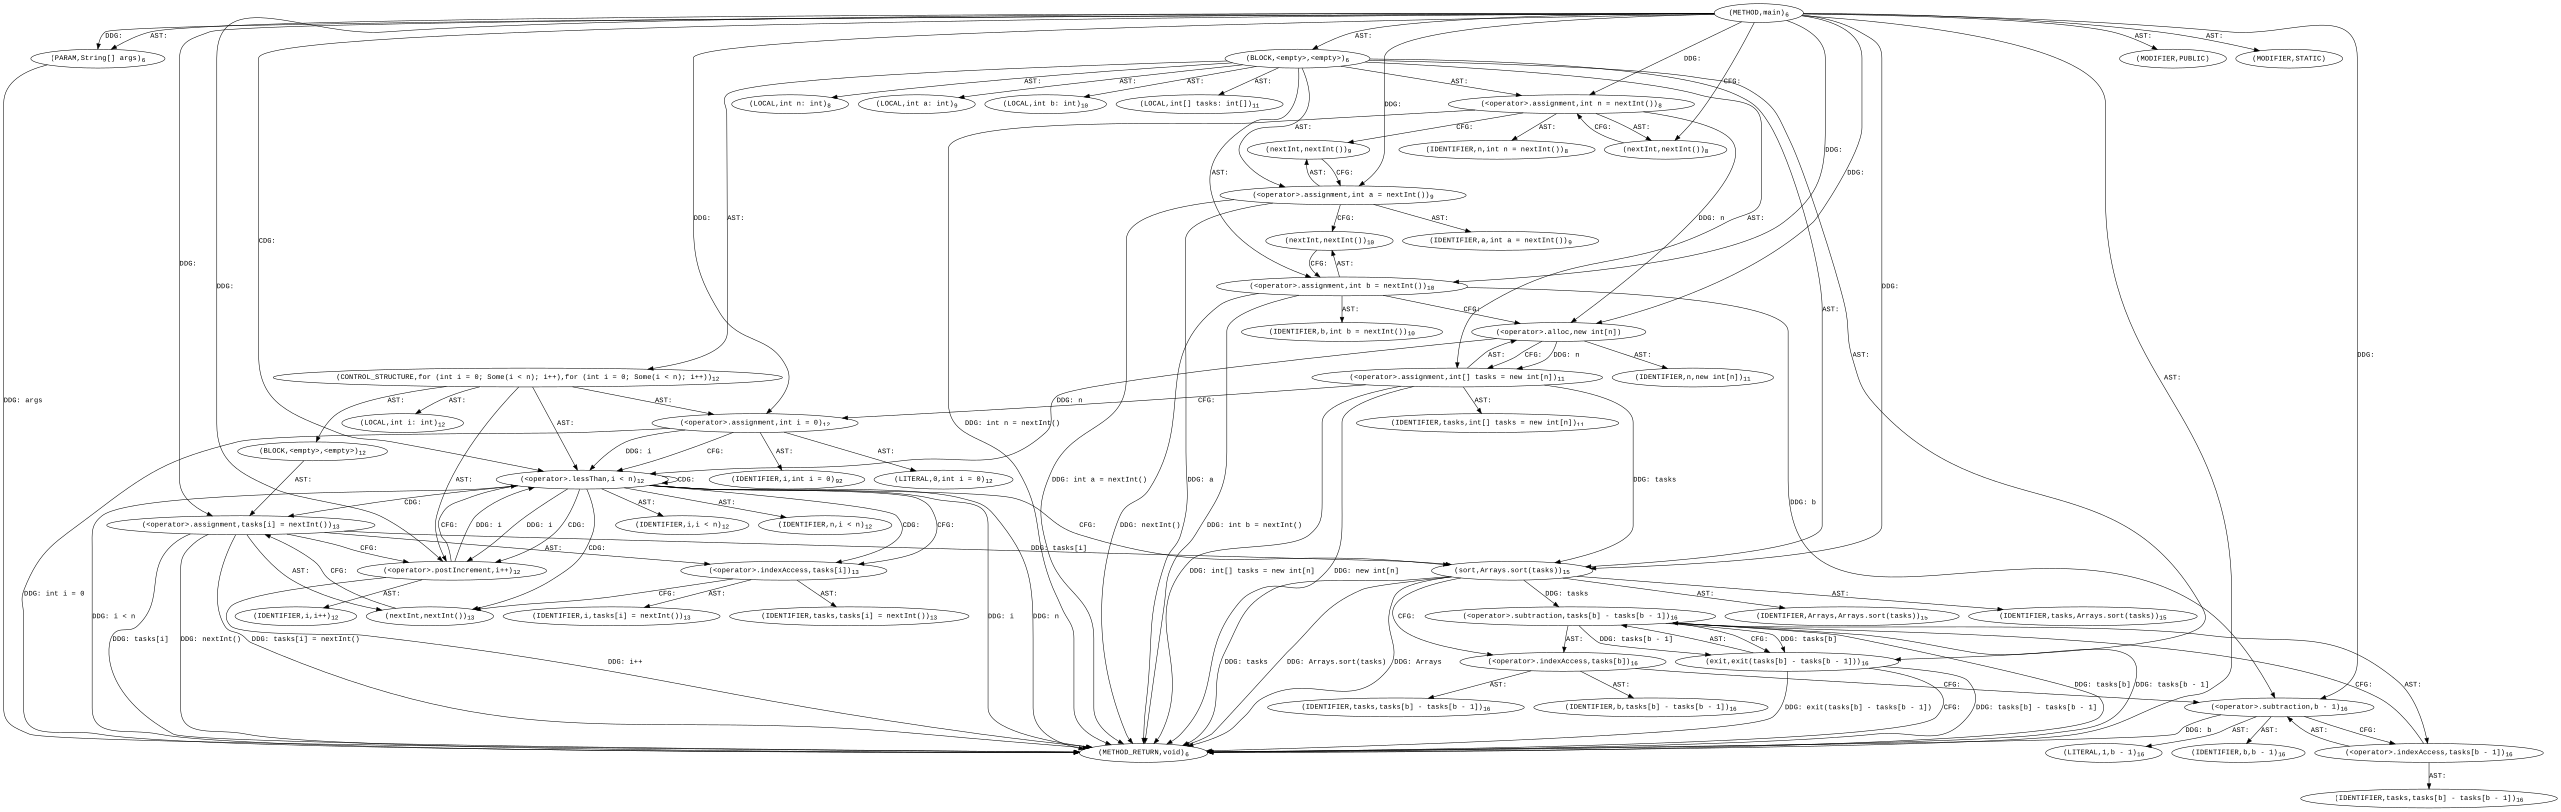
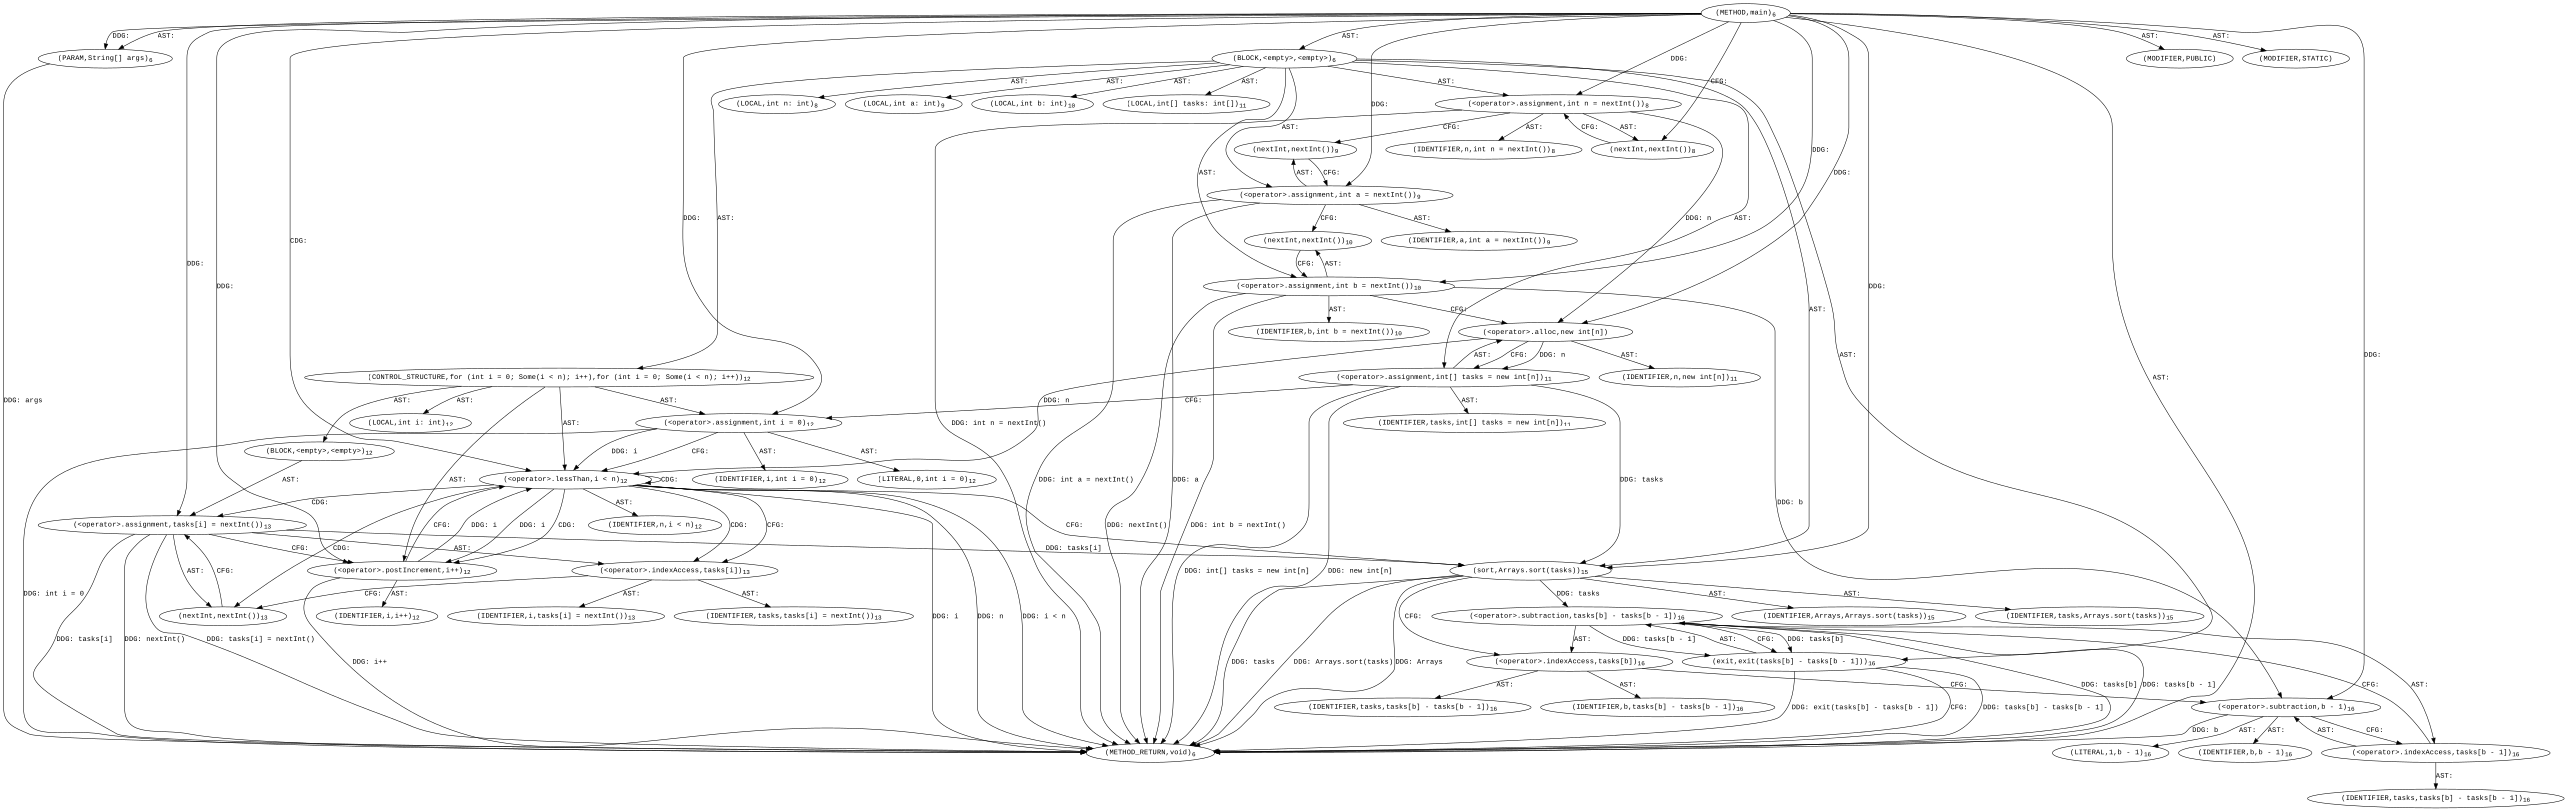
(839, 479) -> (822, 479)
(682, 525) -> none
